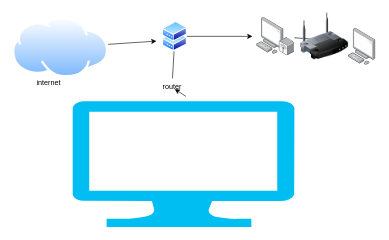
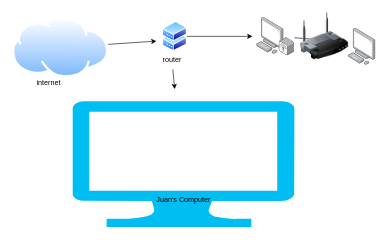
(172, 87) -> (172, 60)
none -> (183, 200)
